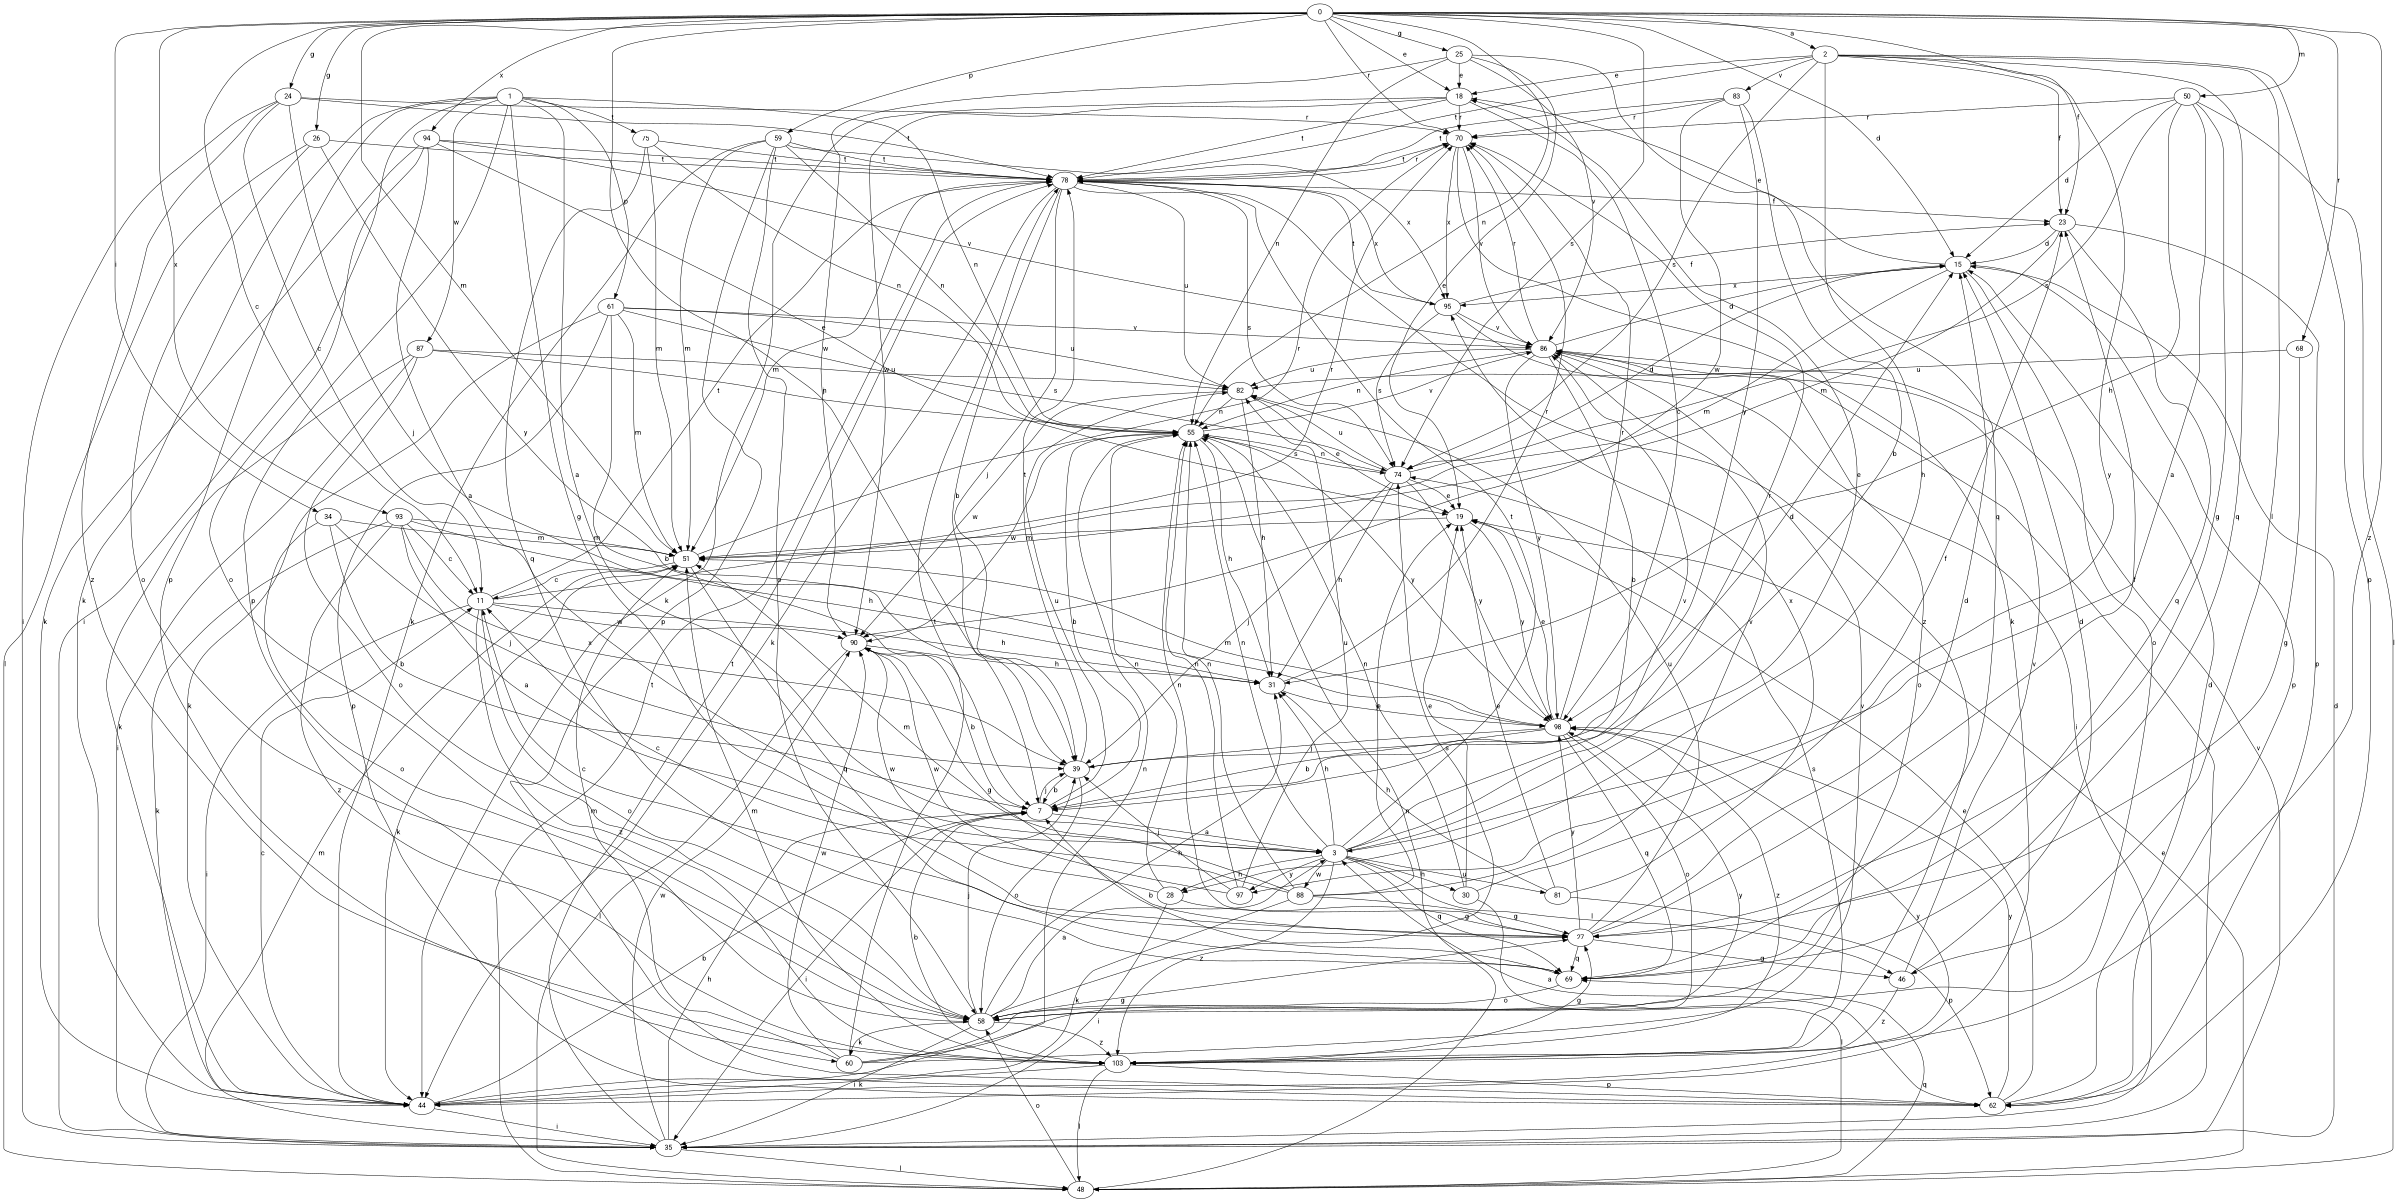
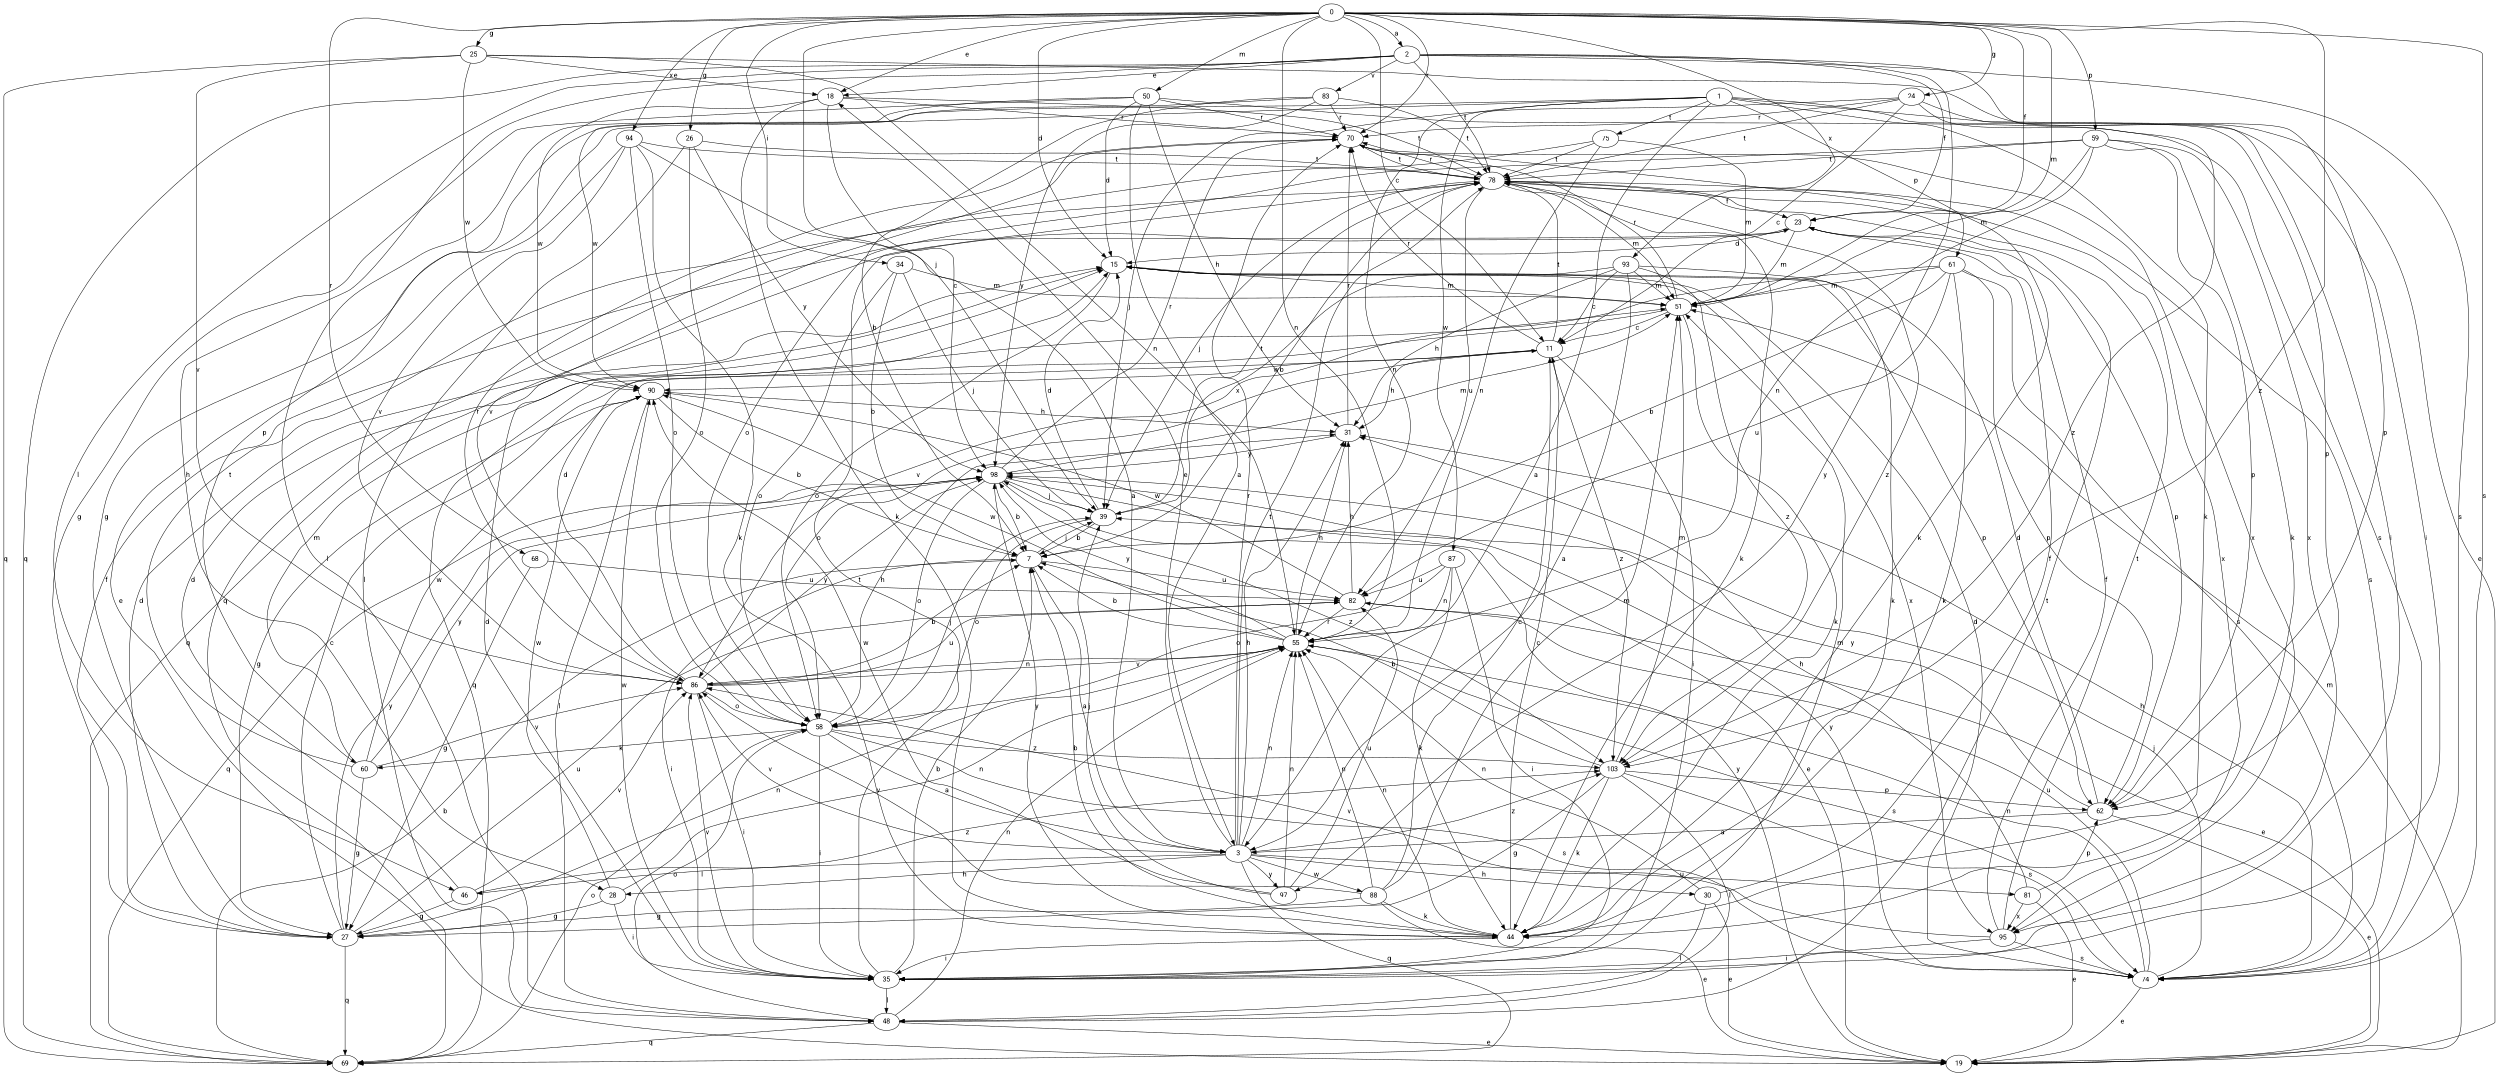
(1728, 176) -> none
(1221, 412) -> (1328, 622)
(1739, 958) -> (408, 917)
(710, 980) -> (938, 769)
